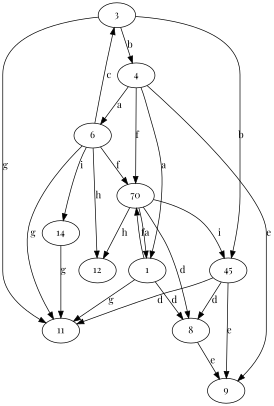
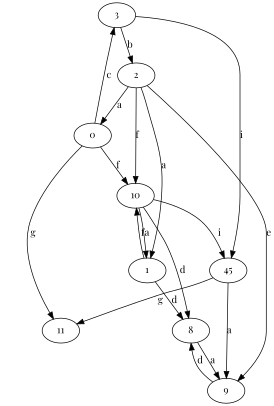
(136, 75) -> (136, 75)
(93, 136) -> (93, 136)
(241, 136) -> (241, 136)
(3, 144) -> none
(136, 196) -> (136, 196)
(61, 233) -> none
(98, 270) -> none
(211, 298) -> (199, 368)
(107, 299) -> none
(160, 301) -> (160, 301)
(229, 331) -> (229, 331)
(213, 361) -> (213, 361)
